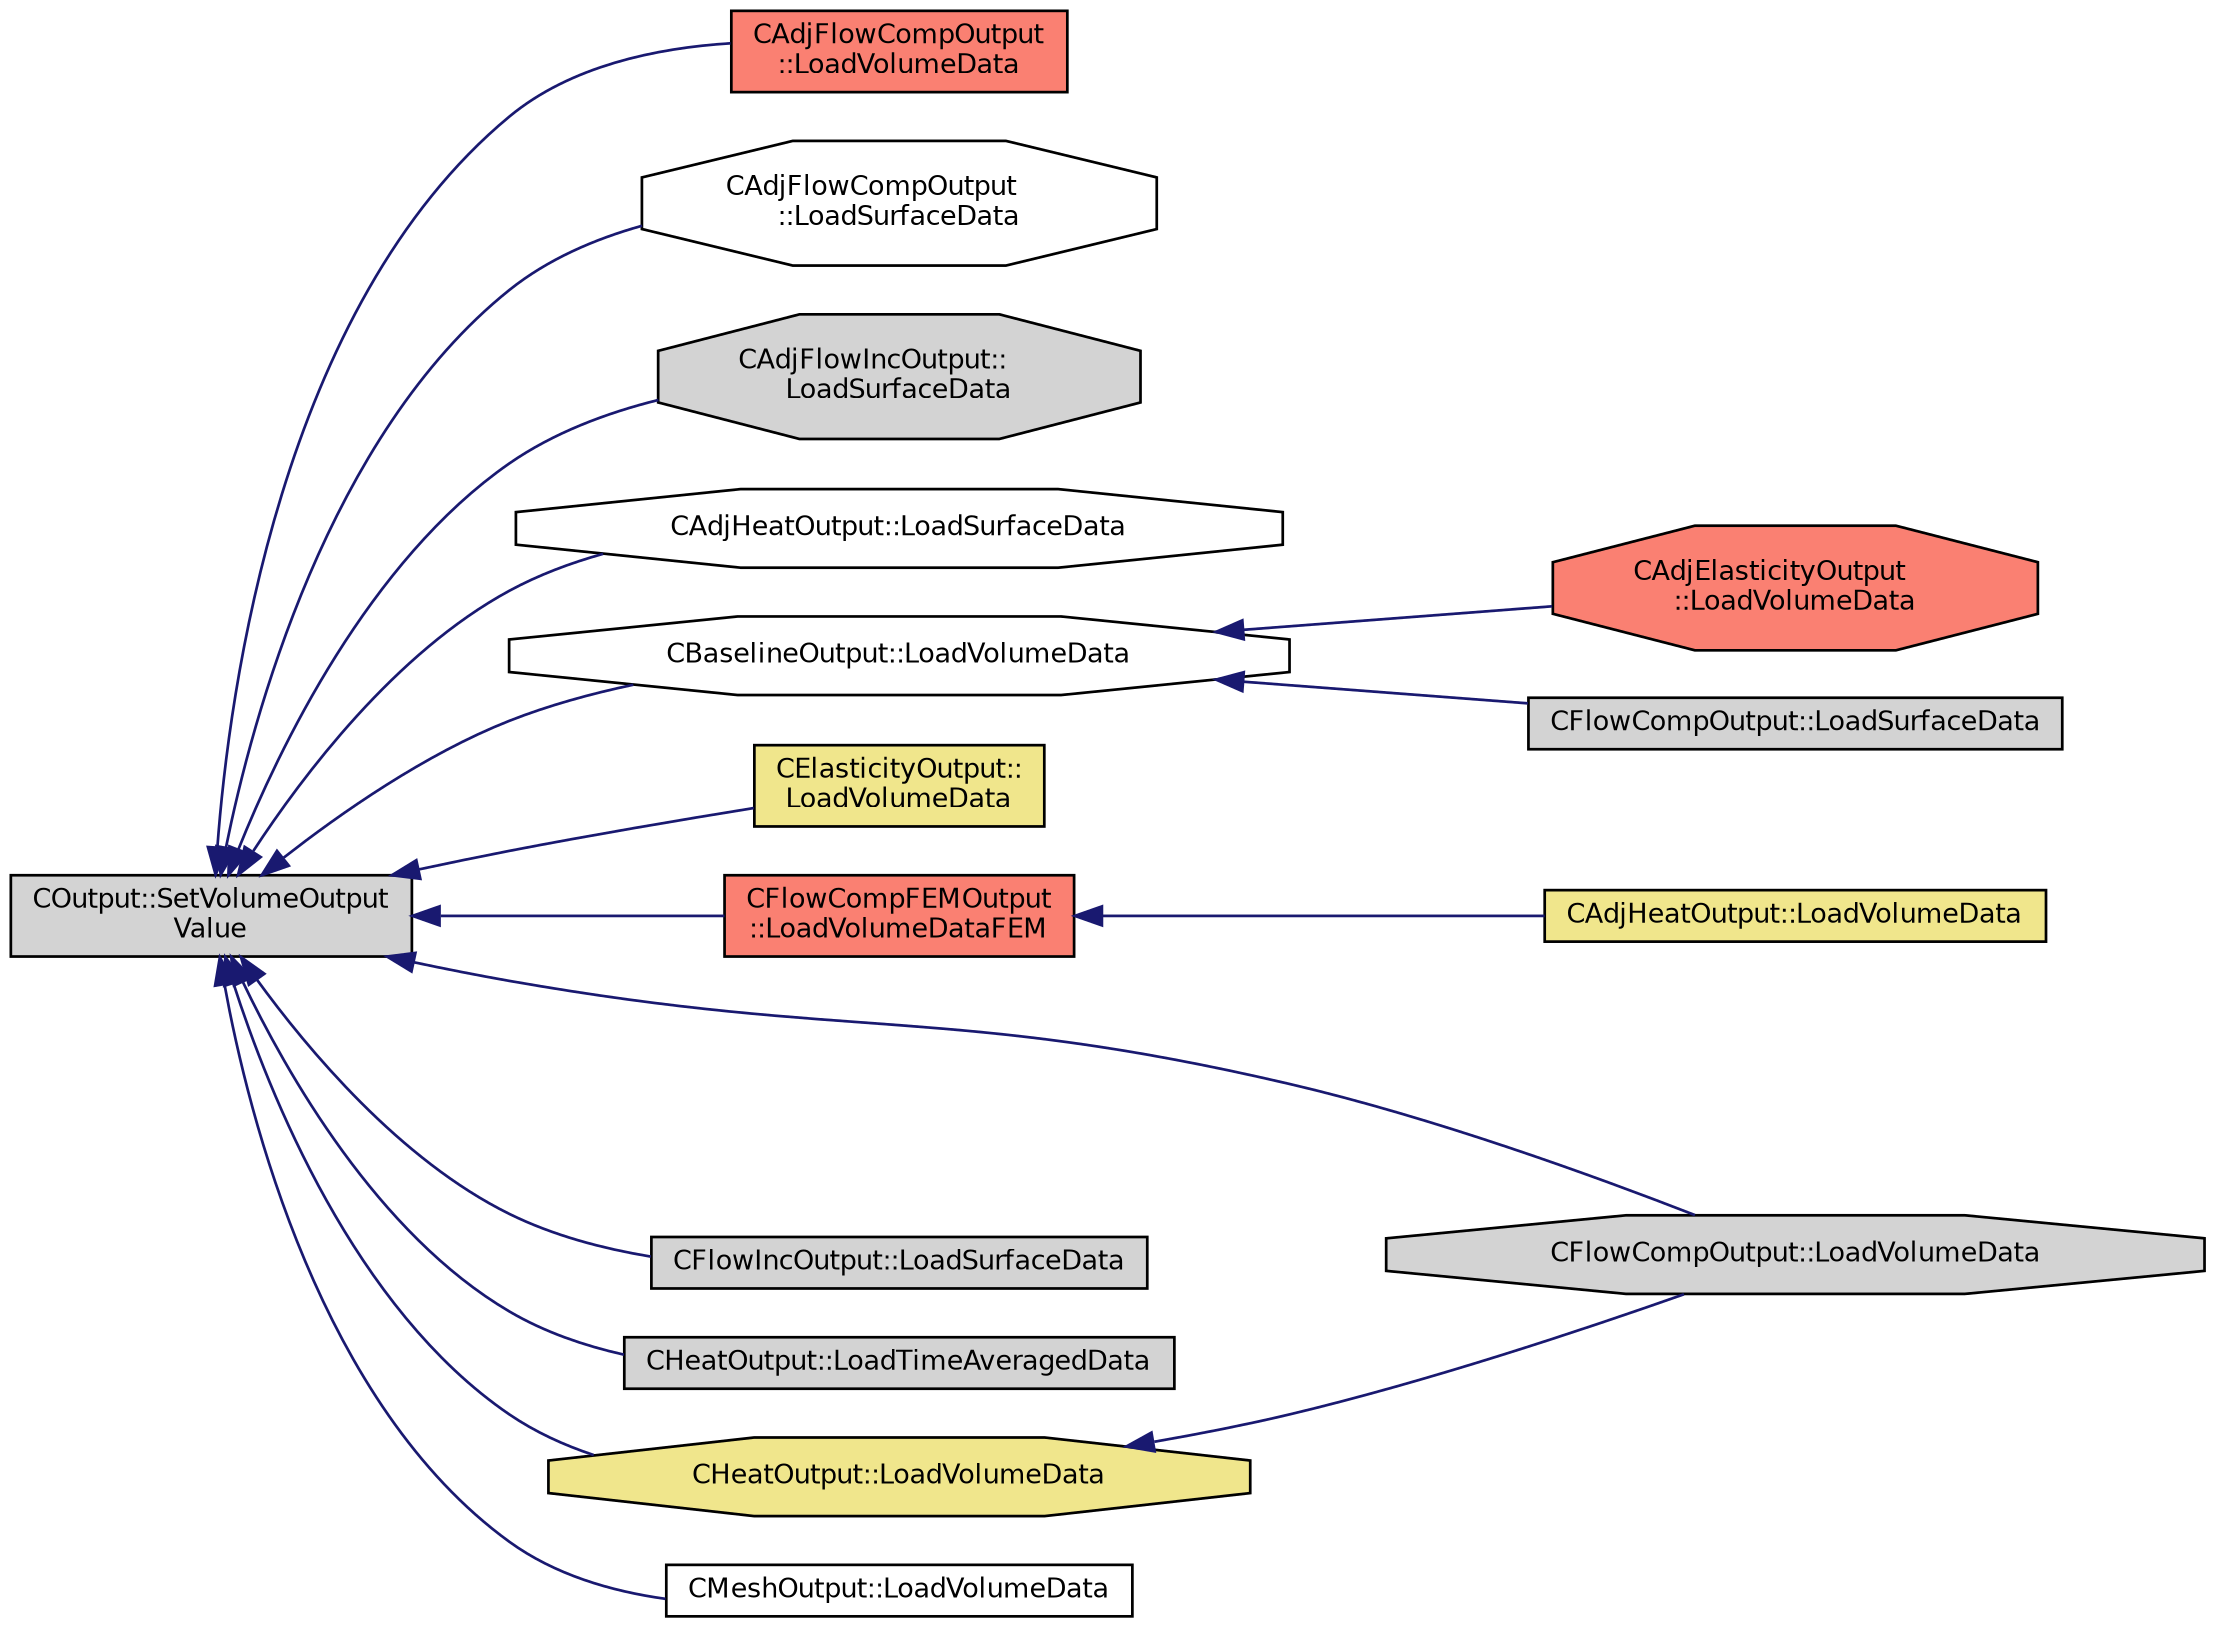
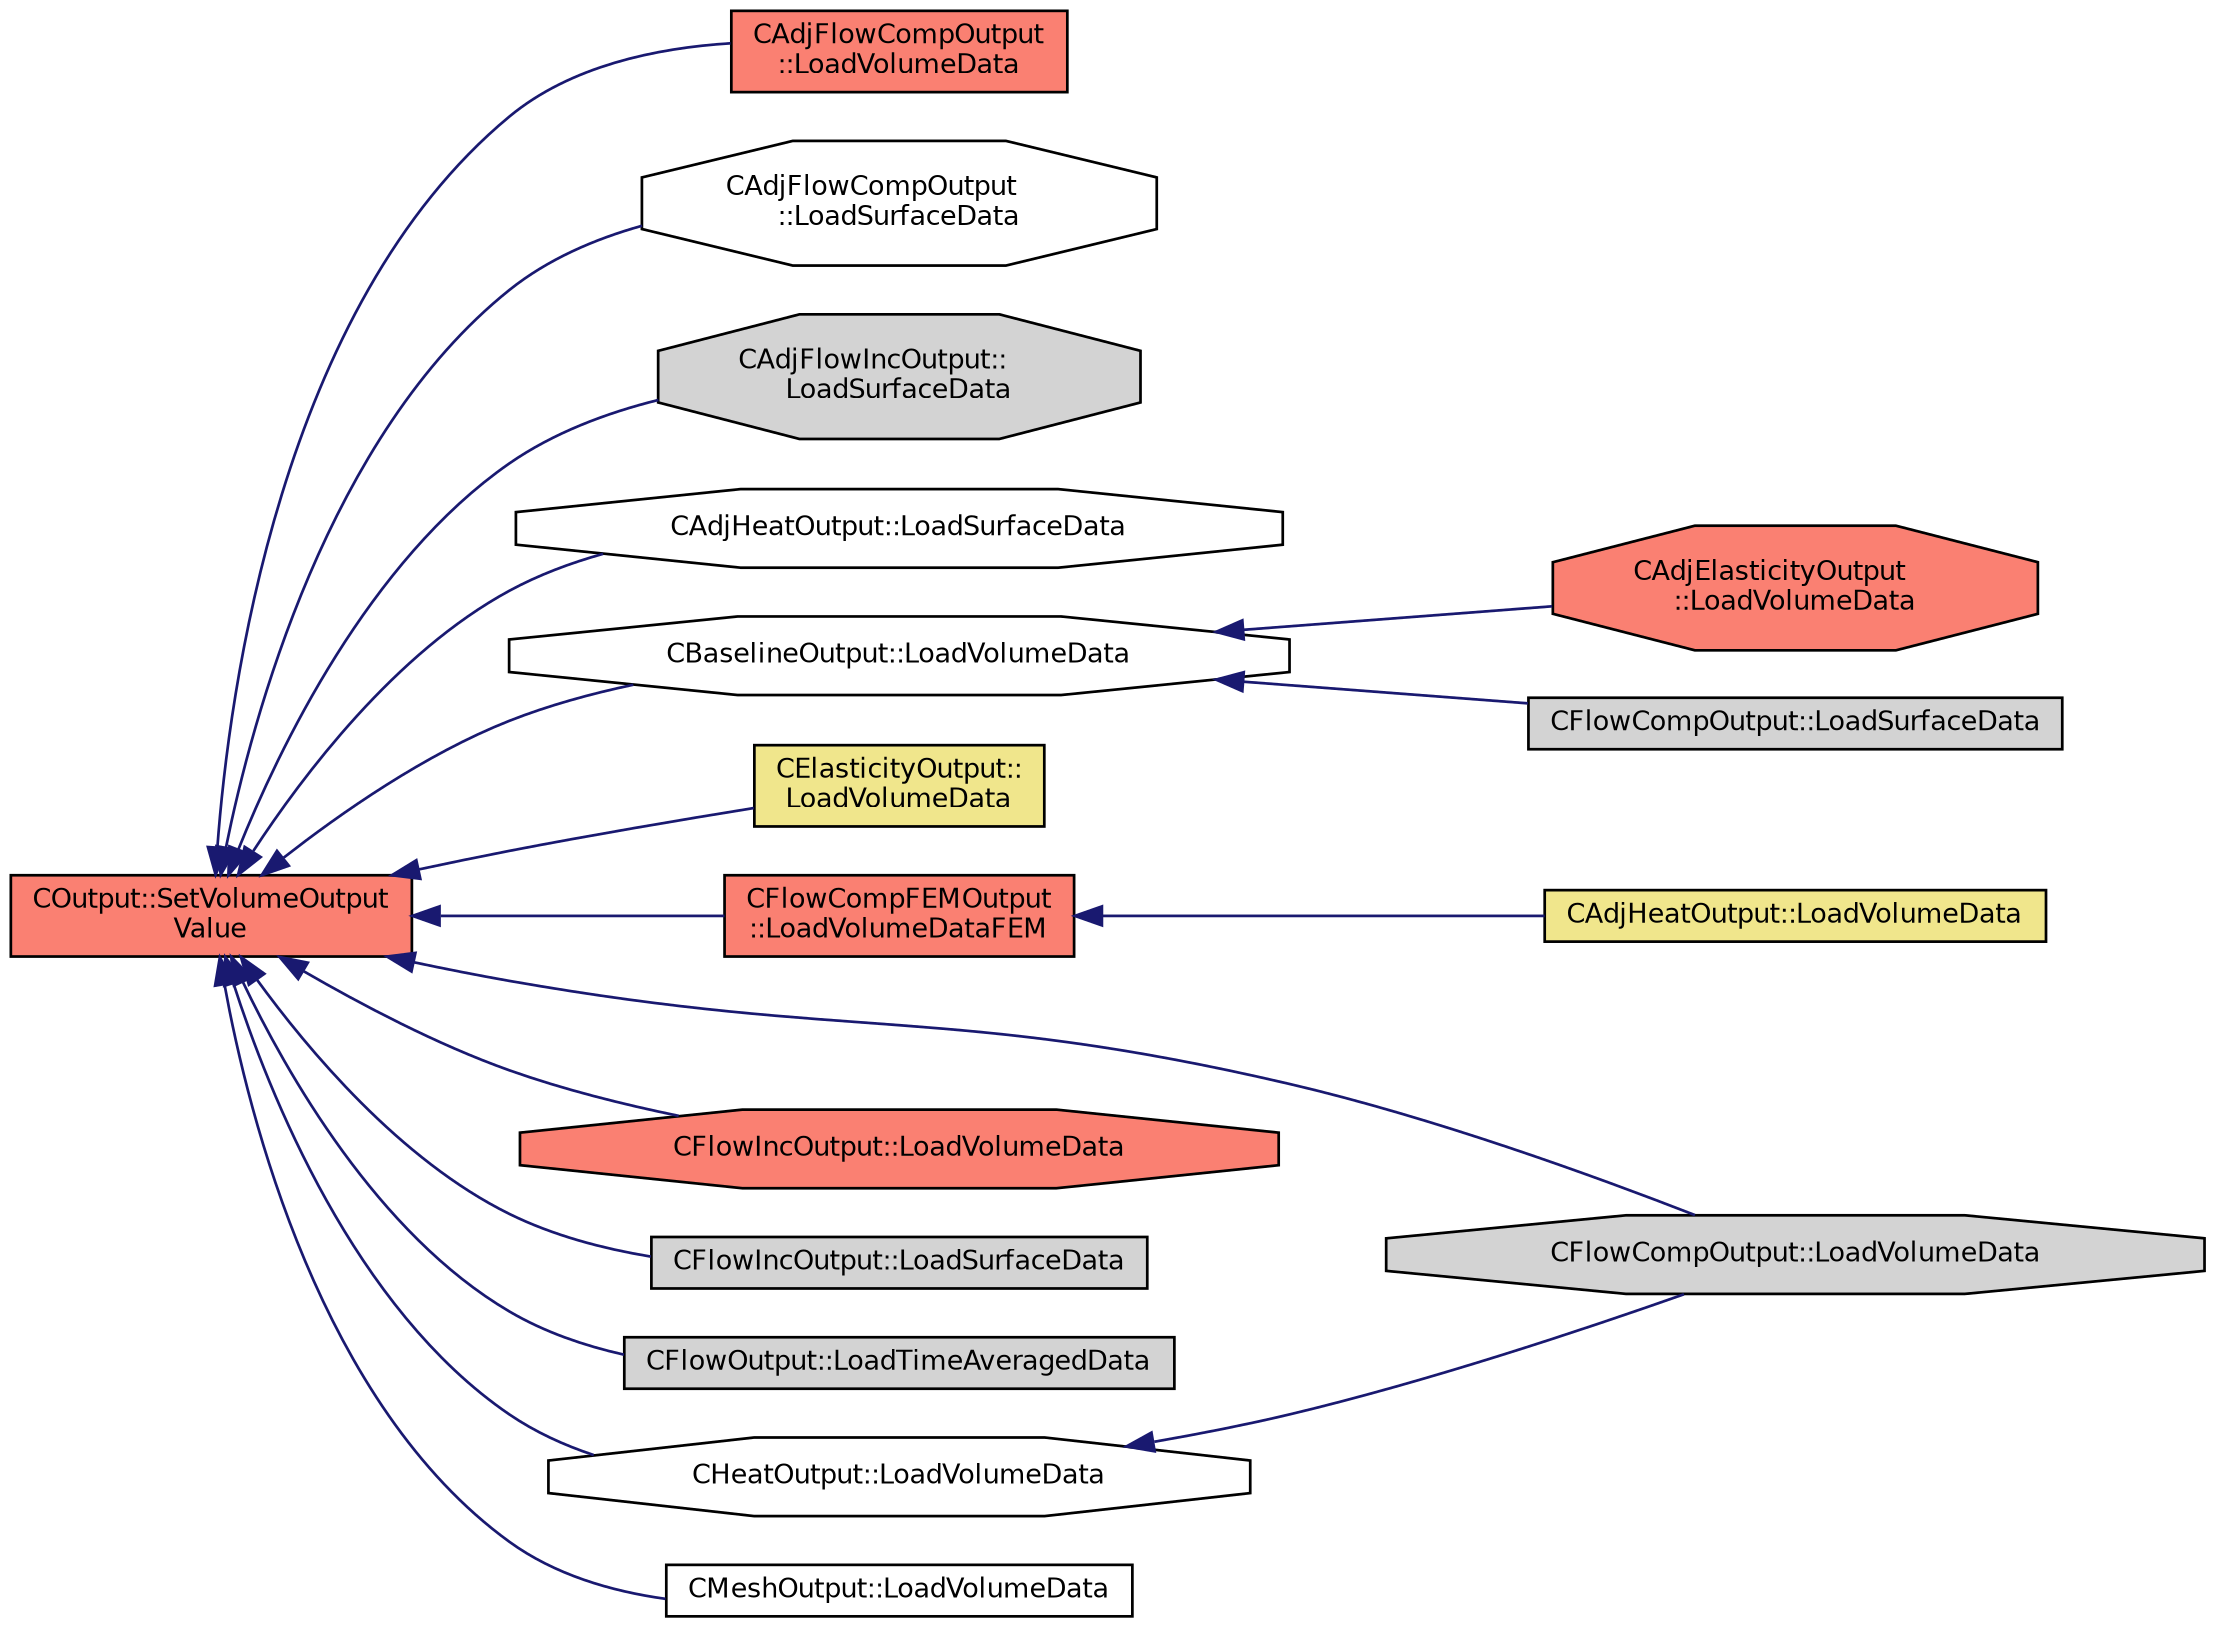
(211, 916) -> (211, 916)
none -> (899, 1149)
(899, 1363) -> (899, 1363)
(899, 1477) -> (899, 1477)
